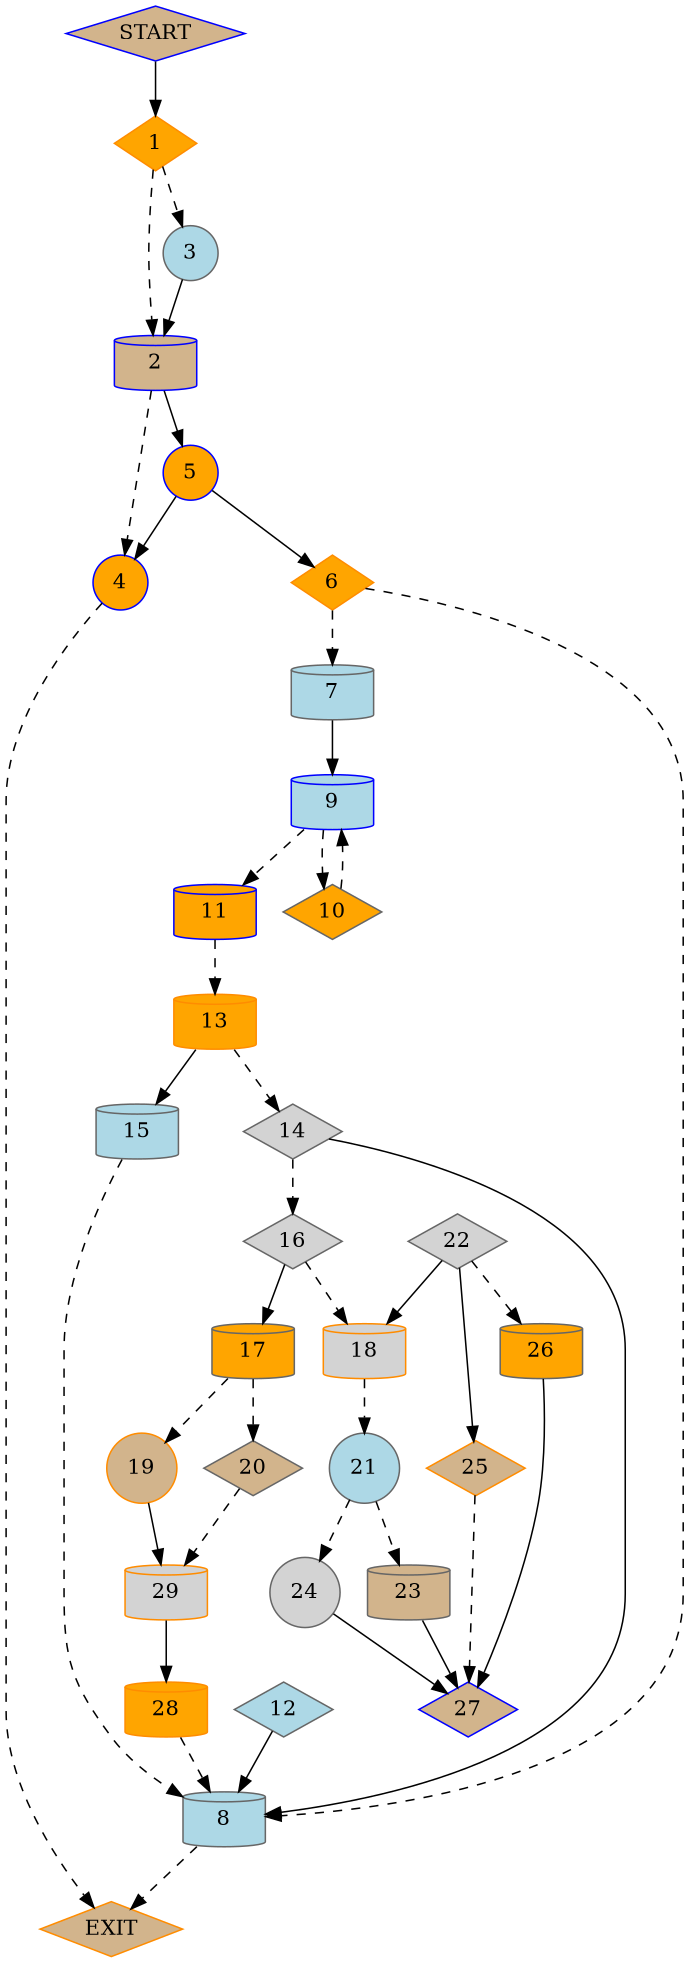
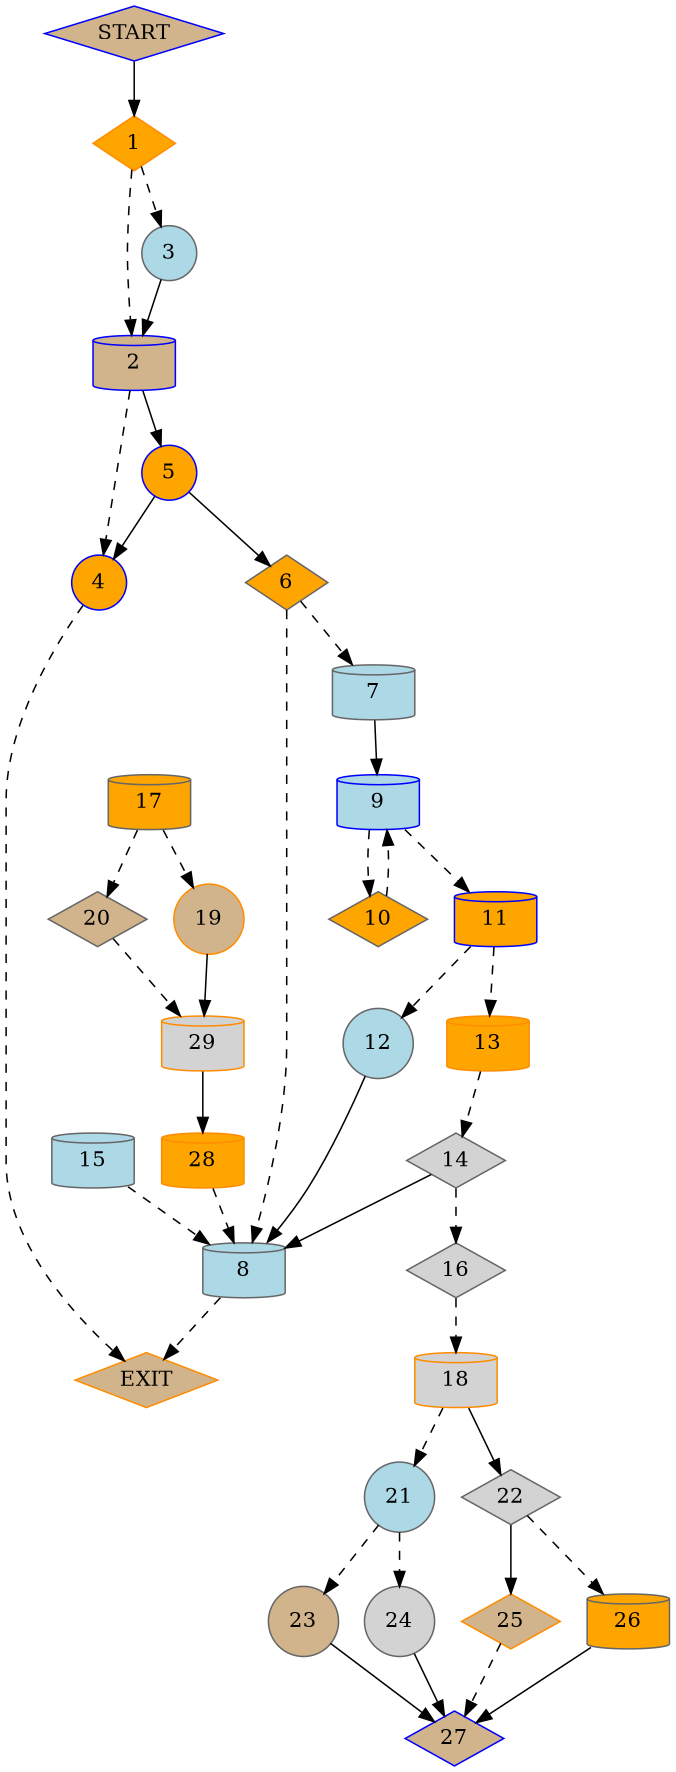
(332, 583) -> (287, 583)
none -> (442, 976)
(181, 1070) -> none
(420, 1286) -> (481, 1434)
(276, 1287) -> none
(409, 1592) -> (303, 1621)
(284, 1710) -> (378, 1043)
